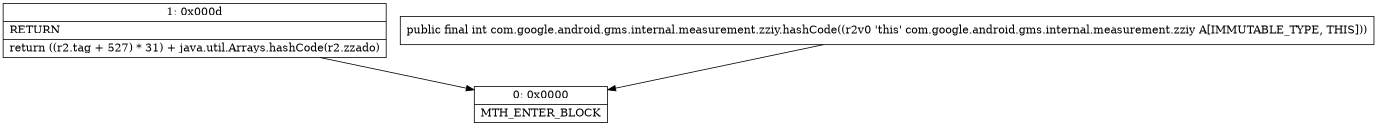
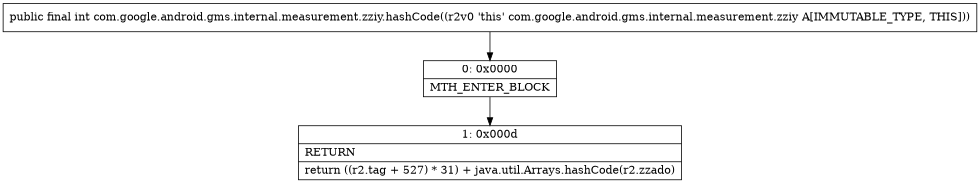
(393, 73) -> (490, 107)
